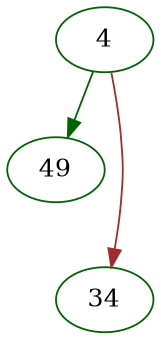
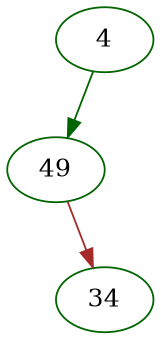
(123, 161) -> (77, 226)
